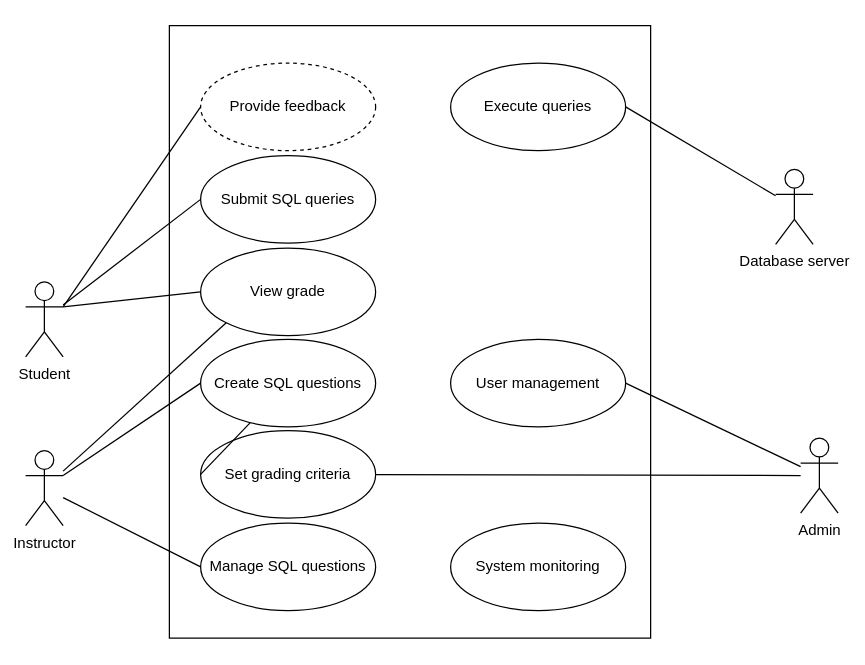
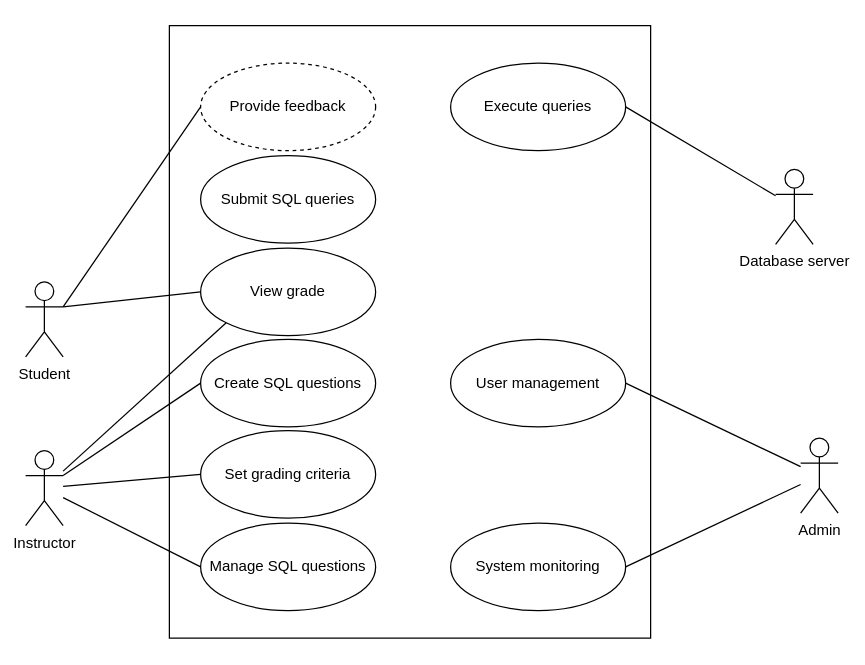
(135, 250) -> none
(225, 449) -> (132, 480)
(589, 475) -> (714, 525)
